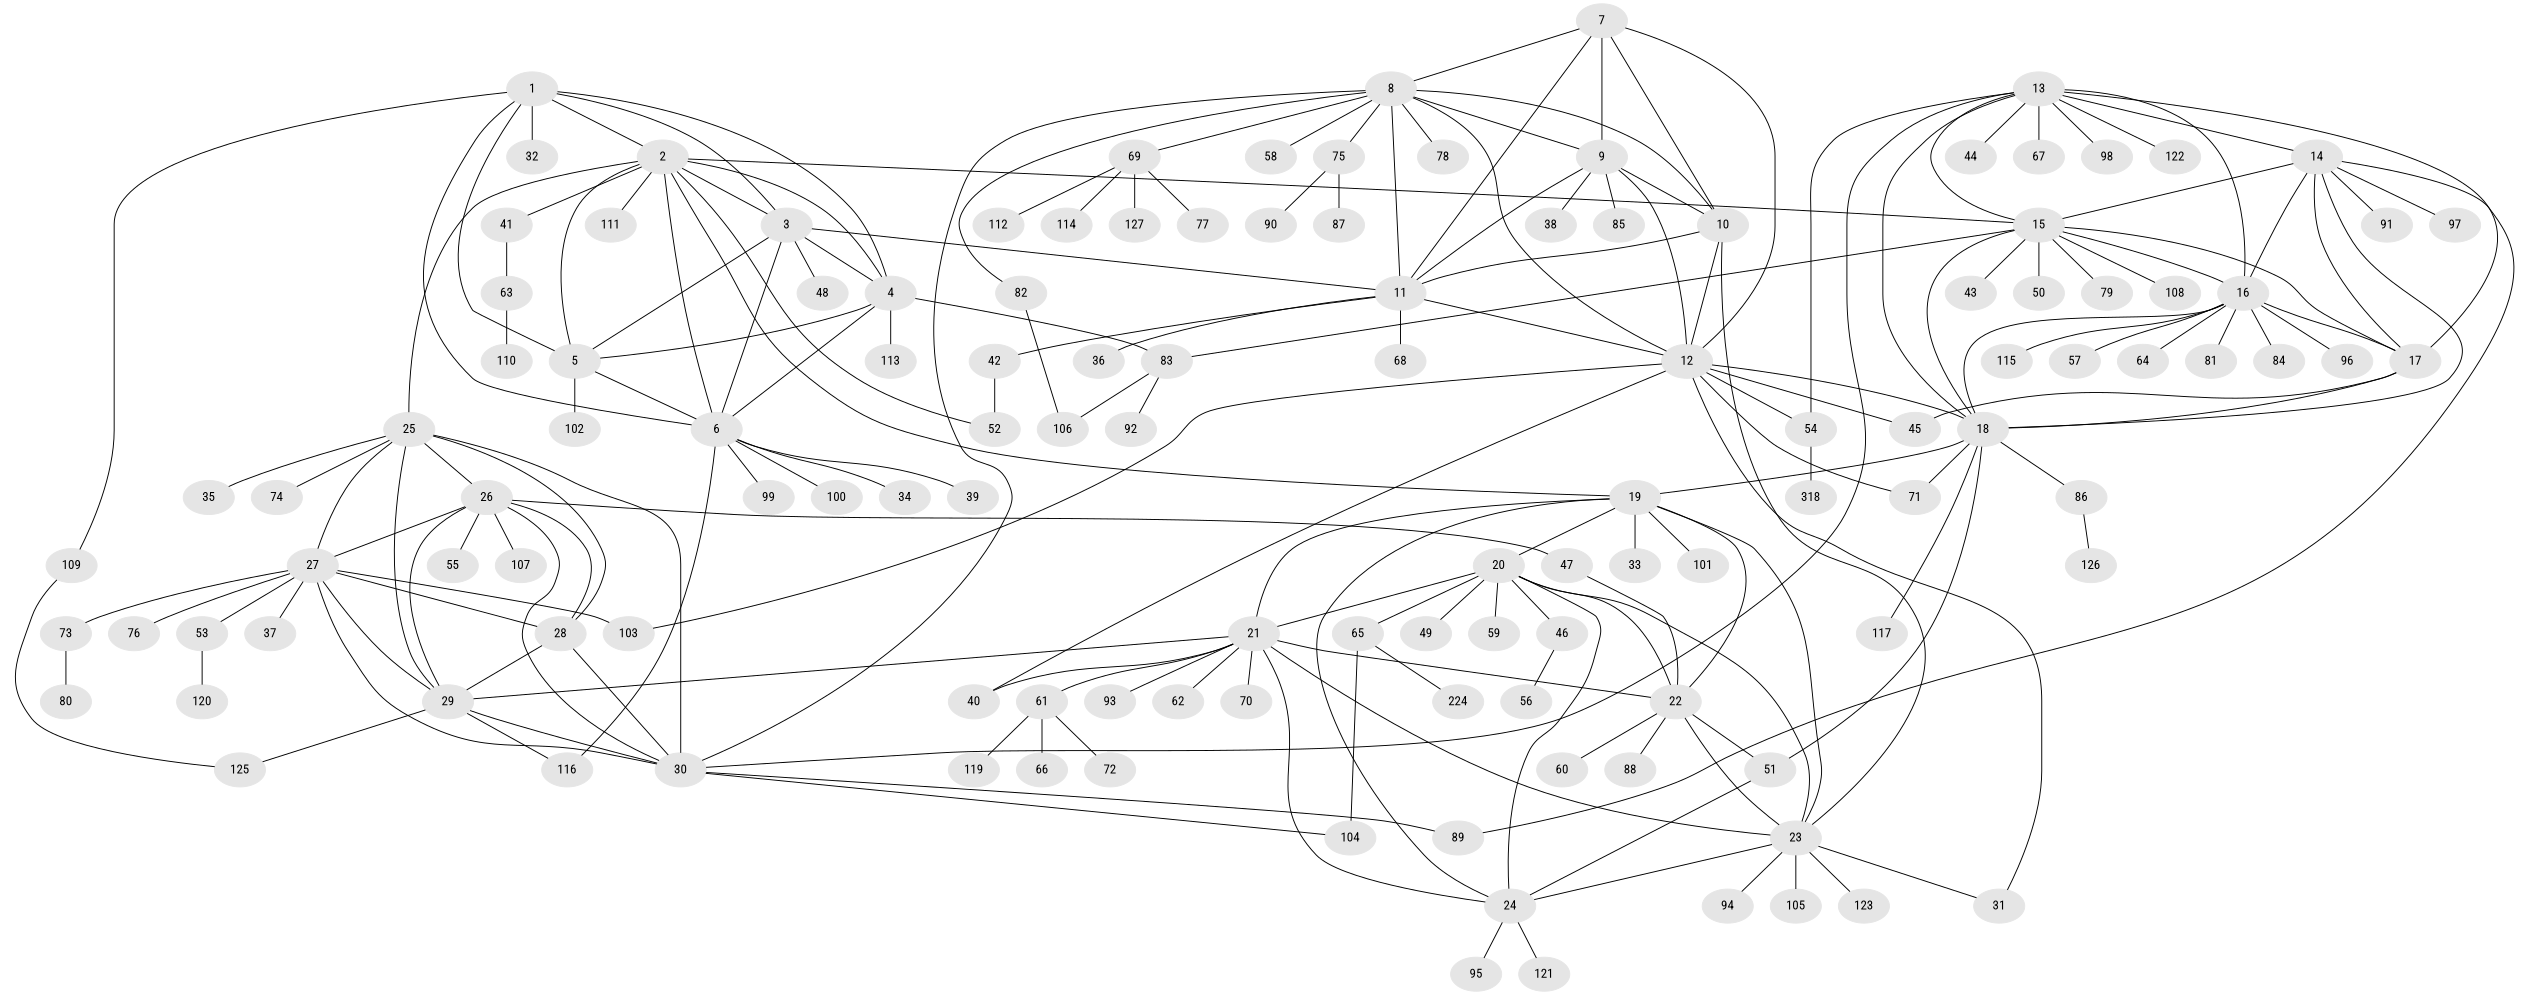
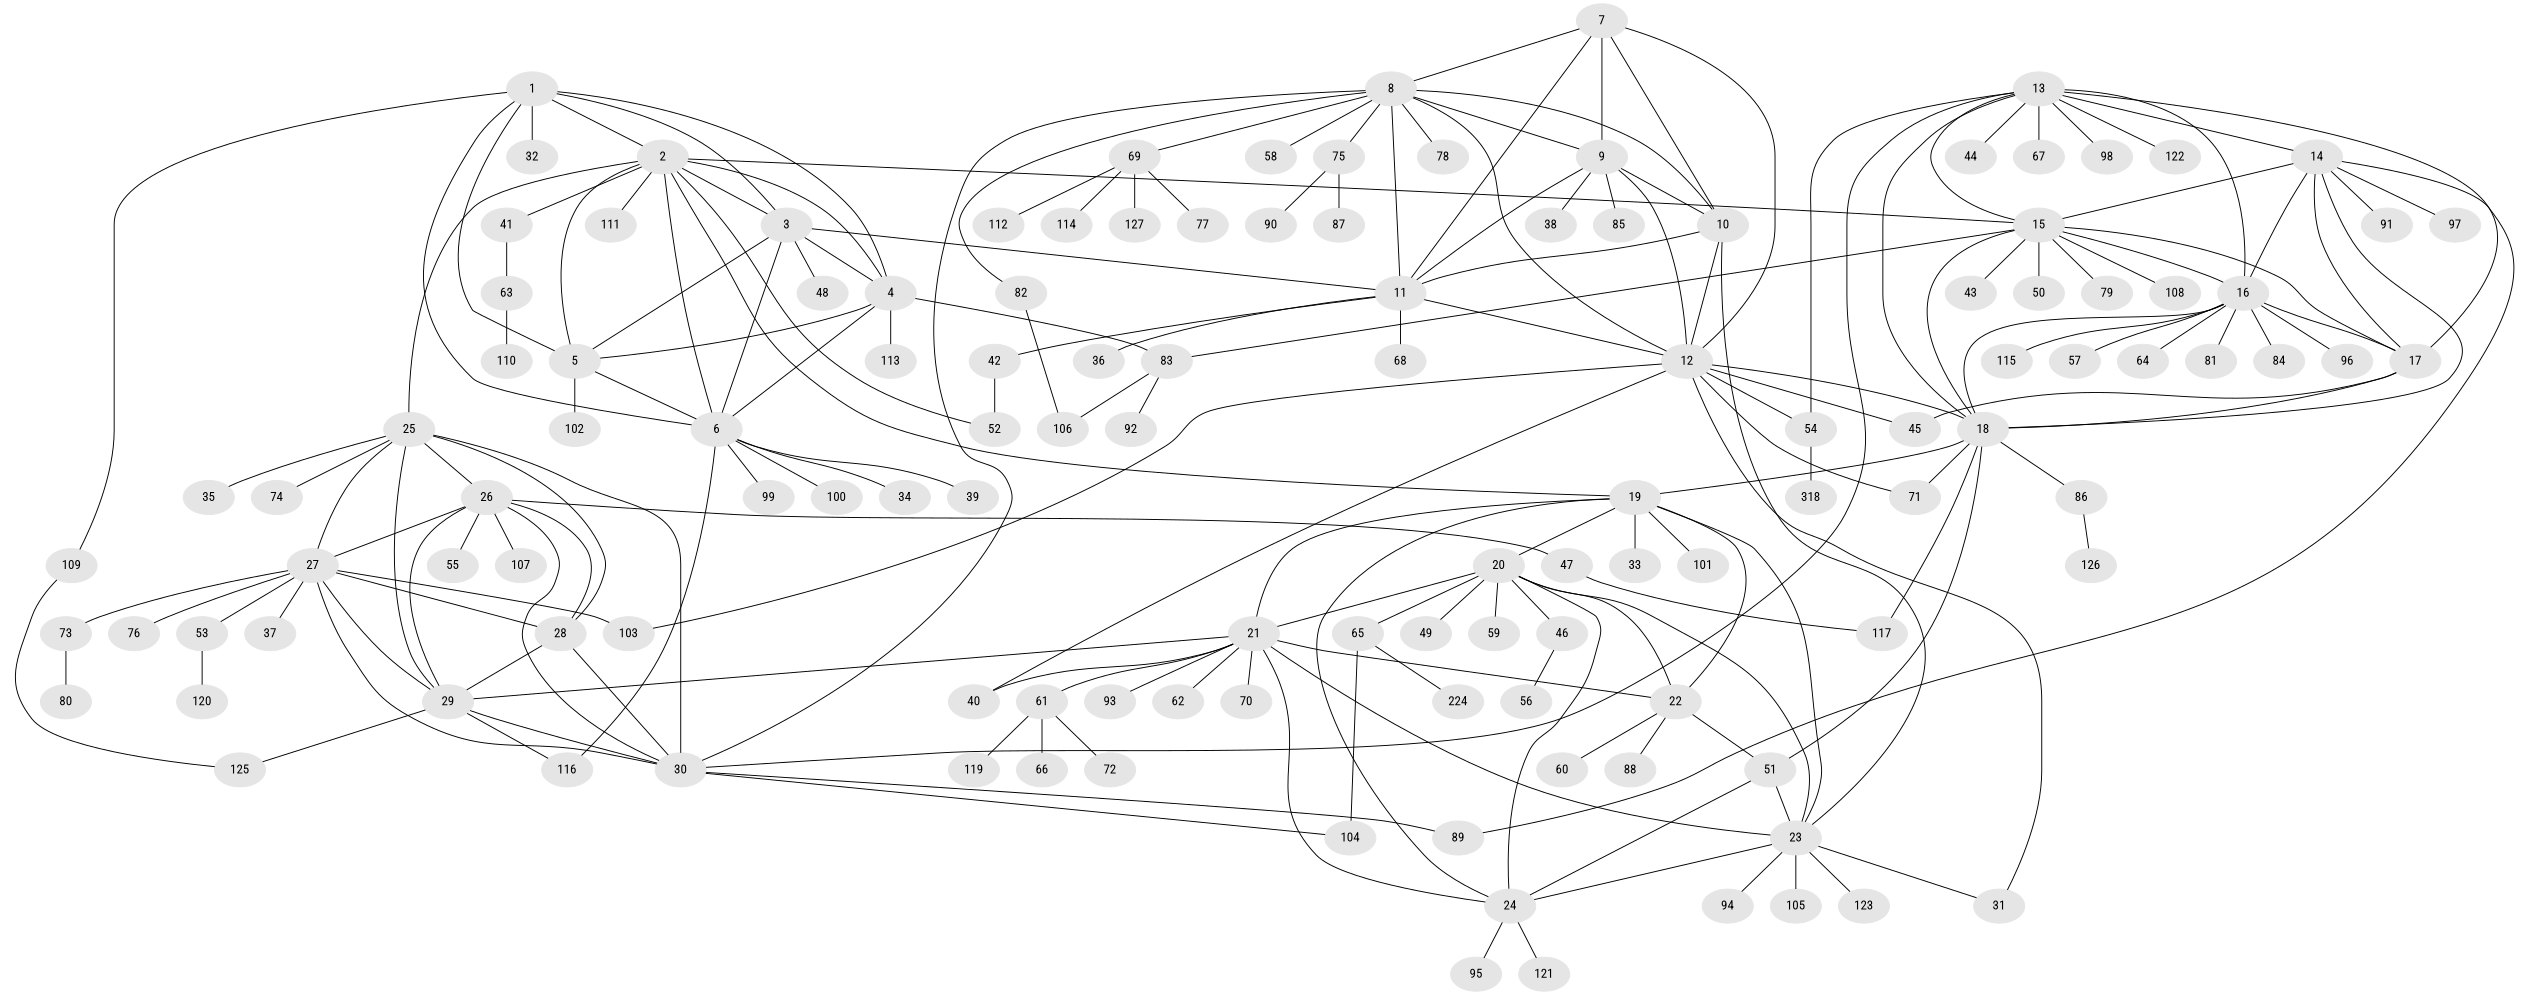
(1654, 610) -> (1720, 611)
(1727, 776) -> (1783, 804)
